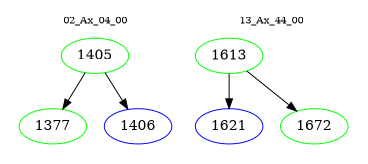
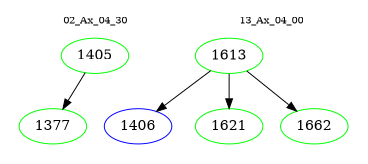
(95, 21) -> (95, 21)
(272, 21) -> (272, 21)
(114, 87) -> (193, 84)
(229, 126) -> (229, 126)
(314, 126) -> (314, 126)
